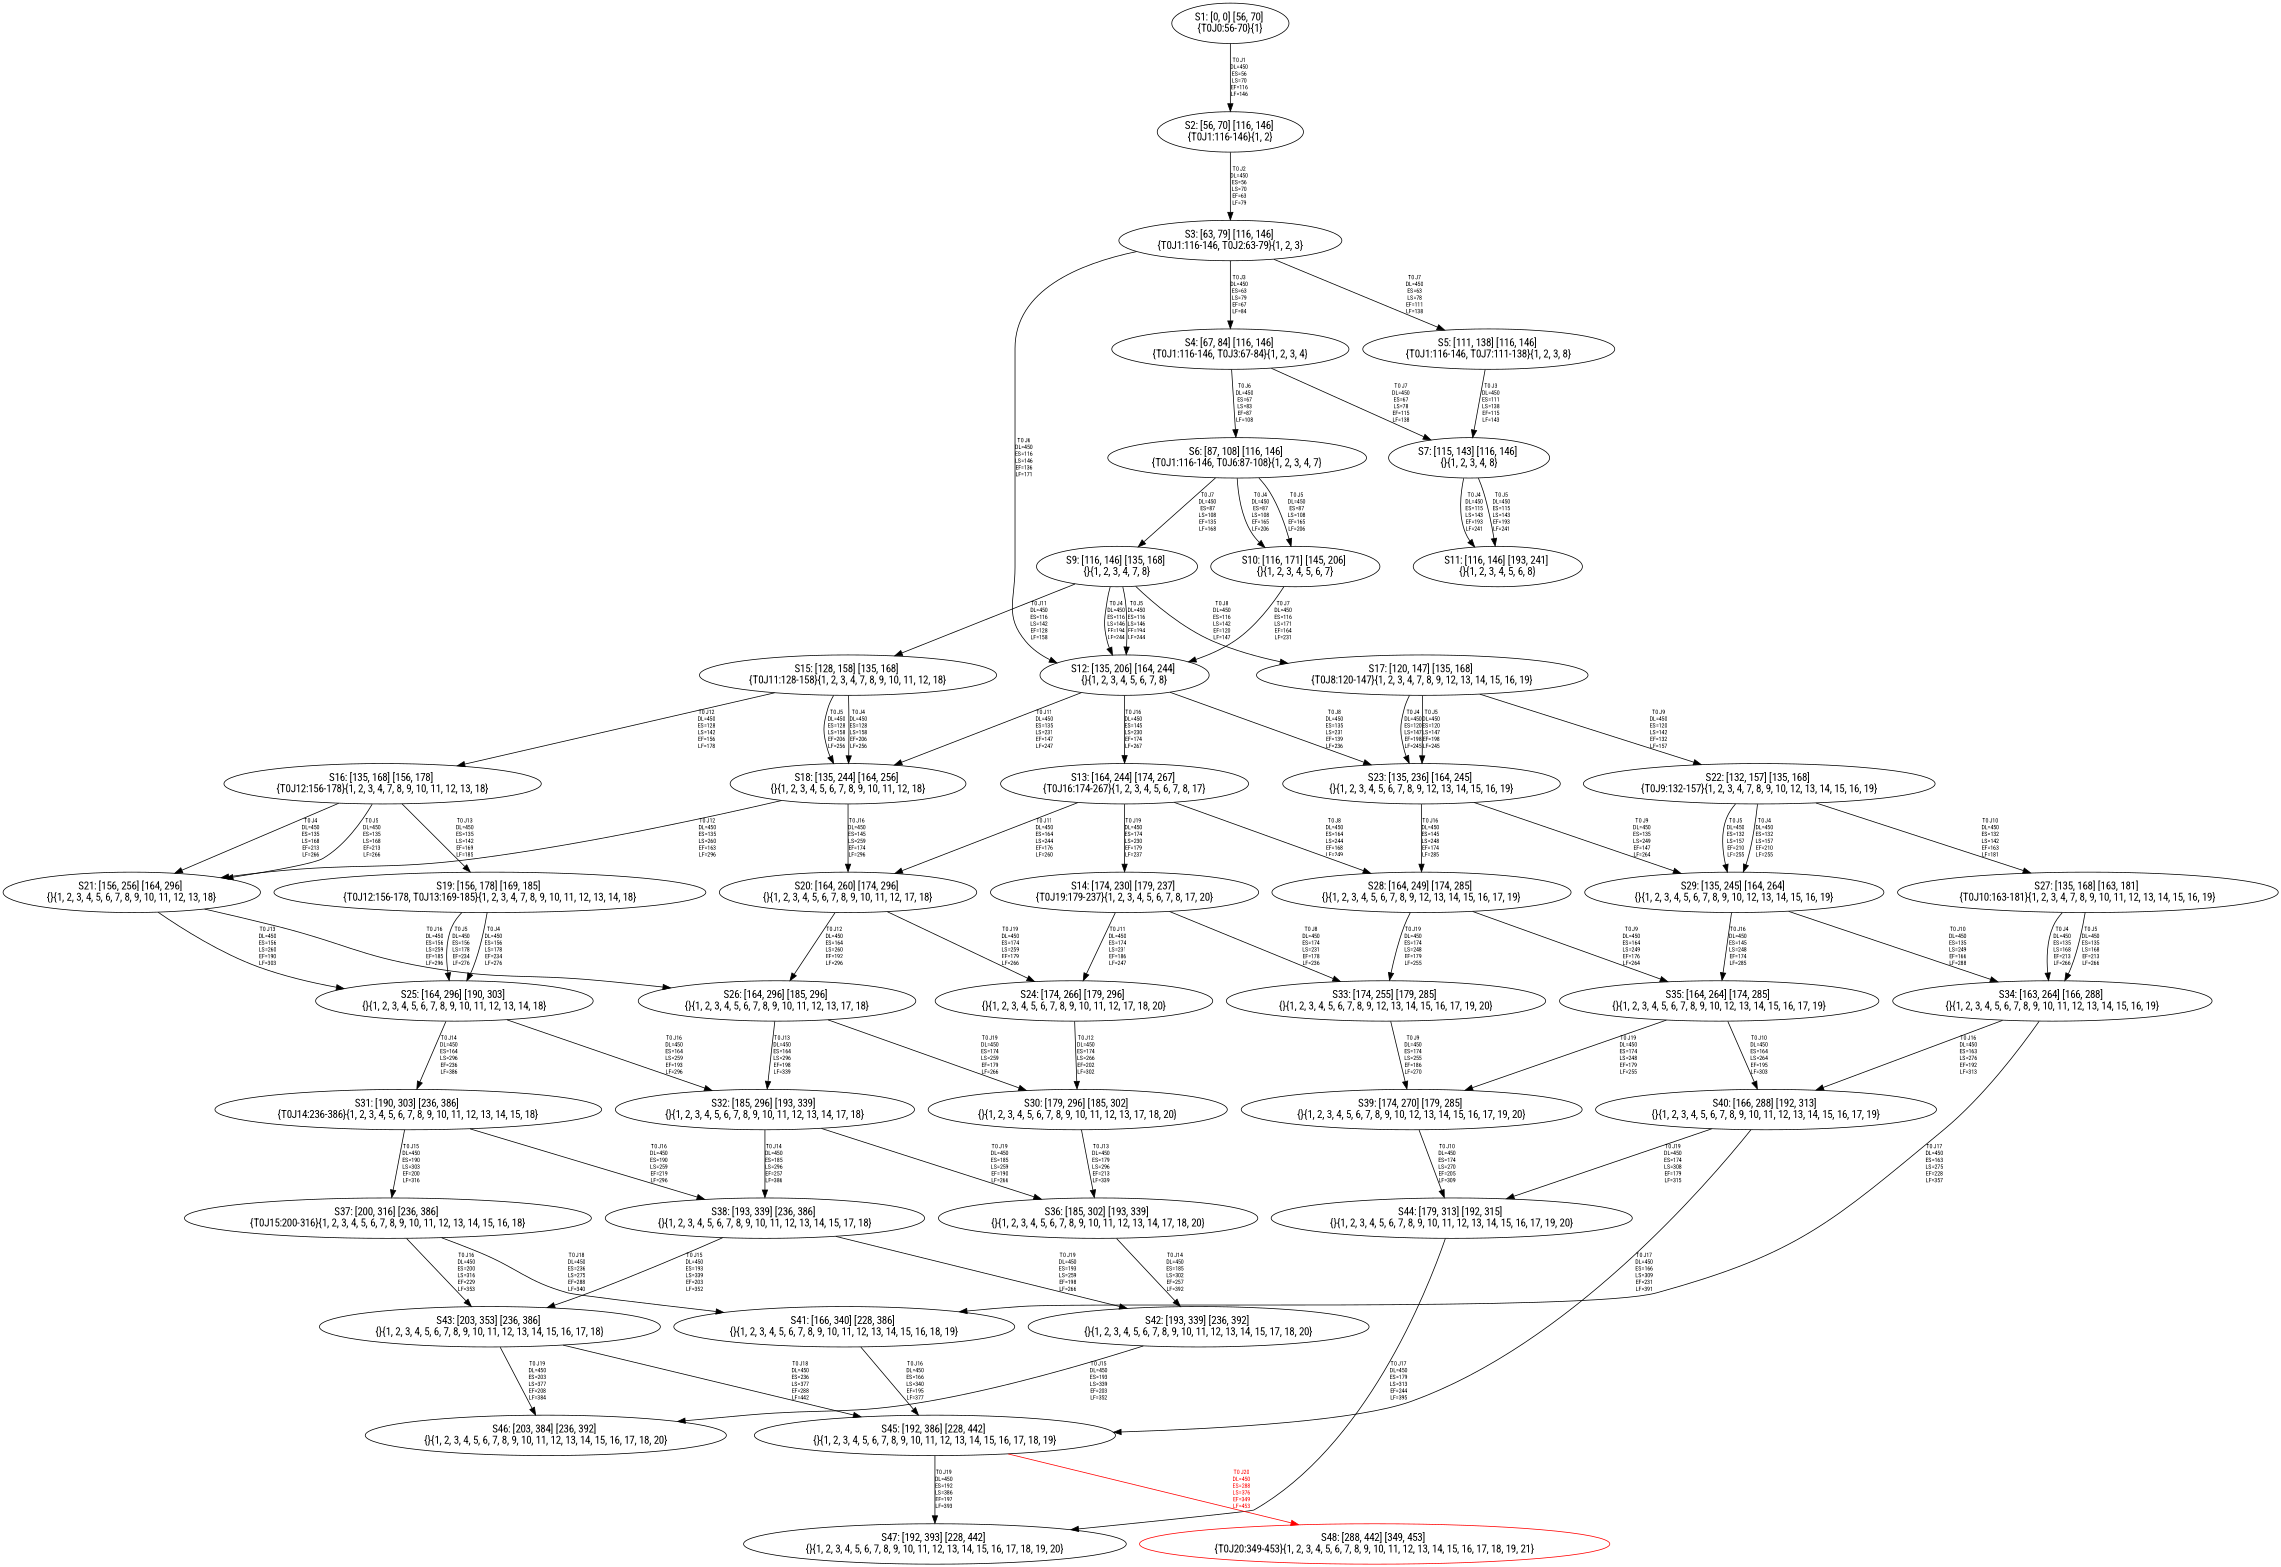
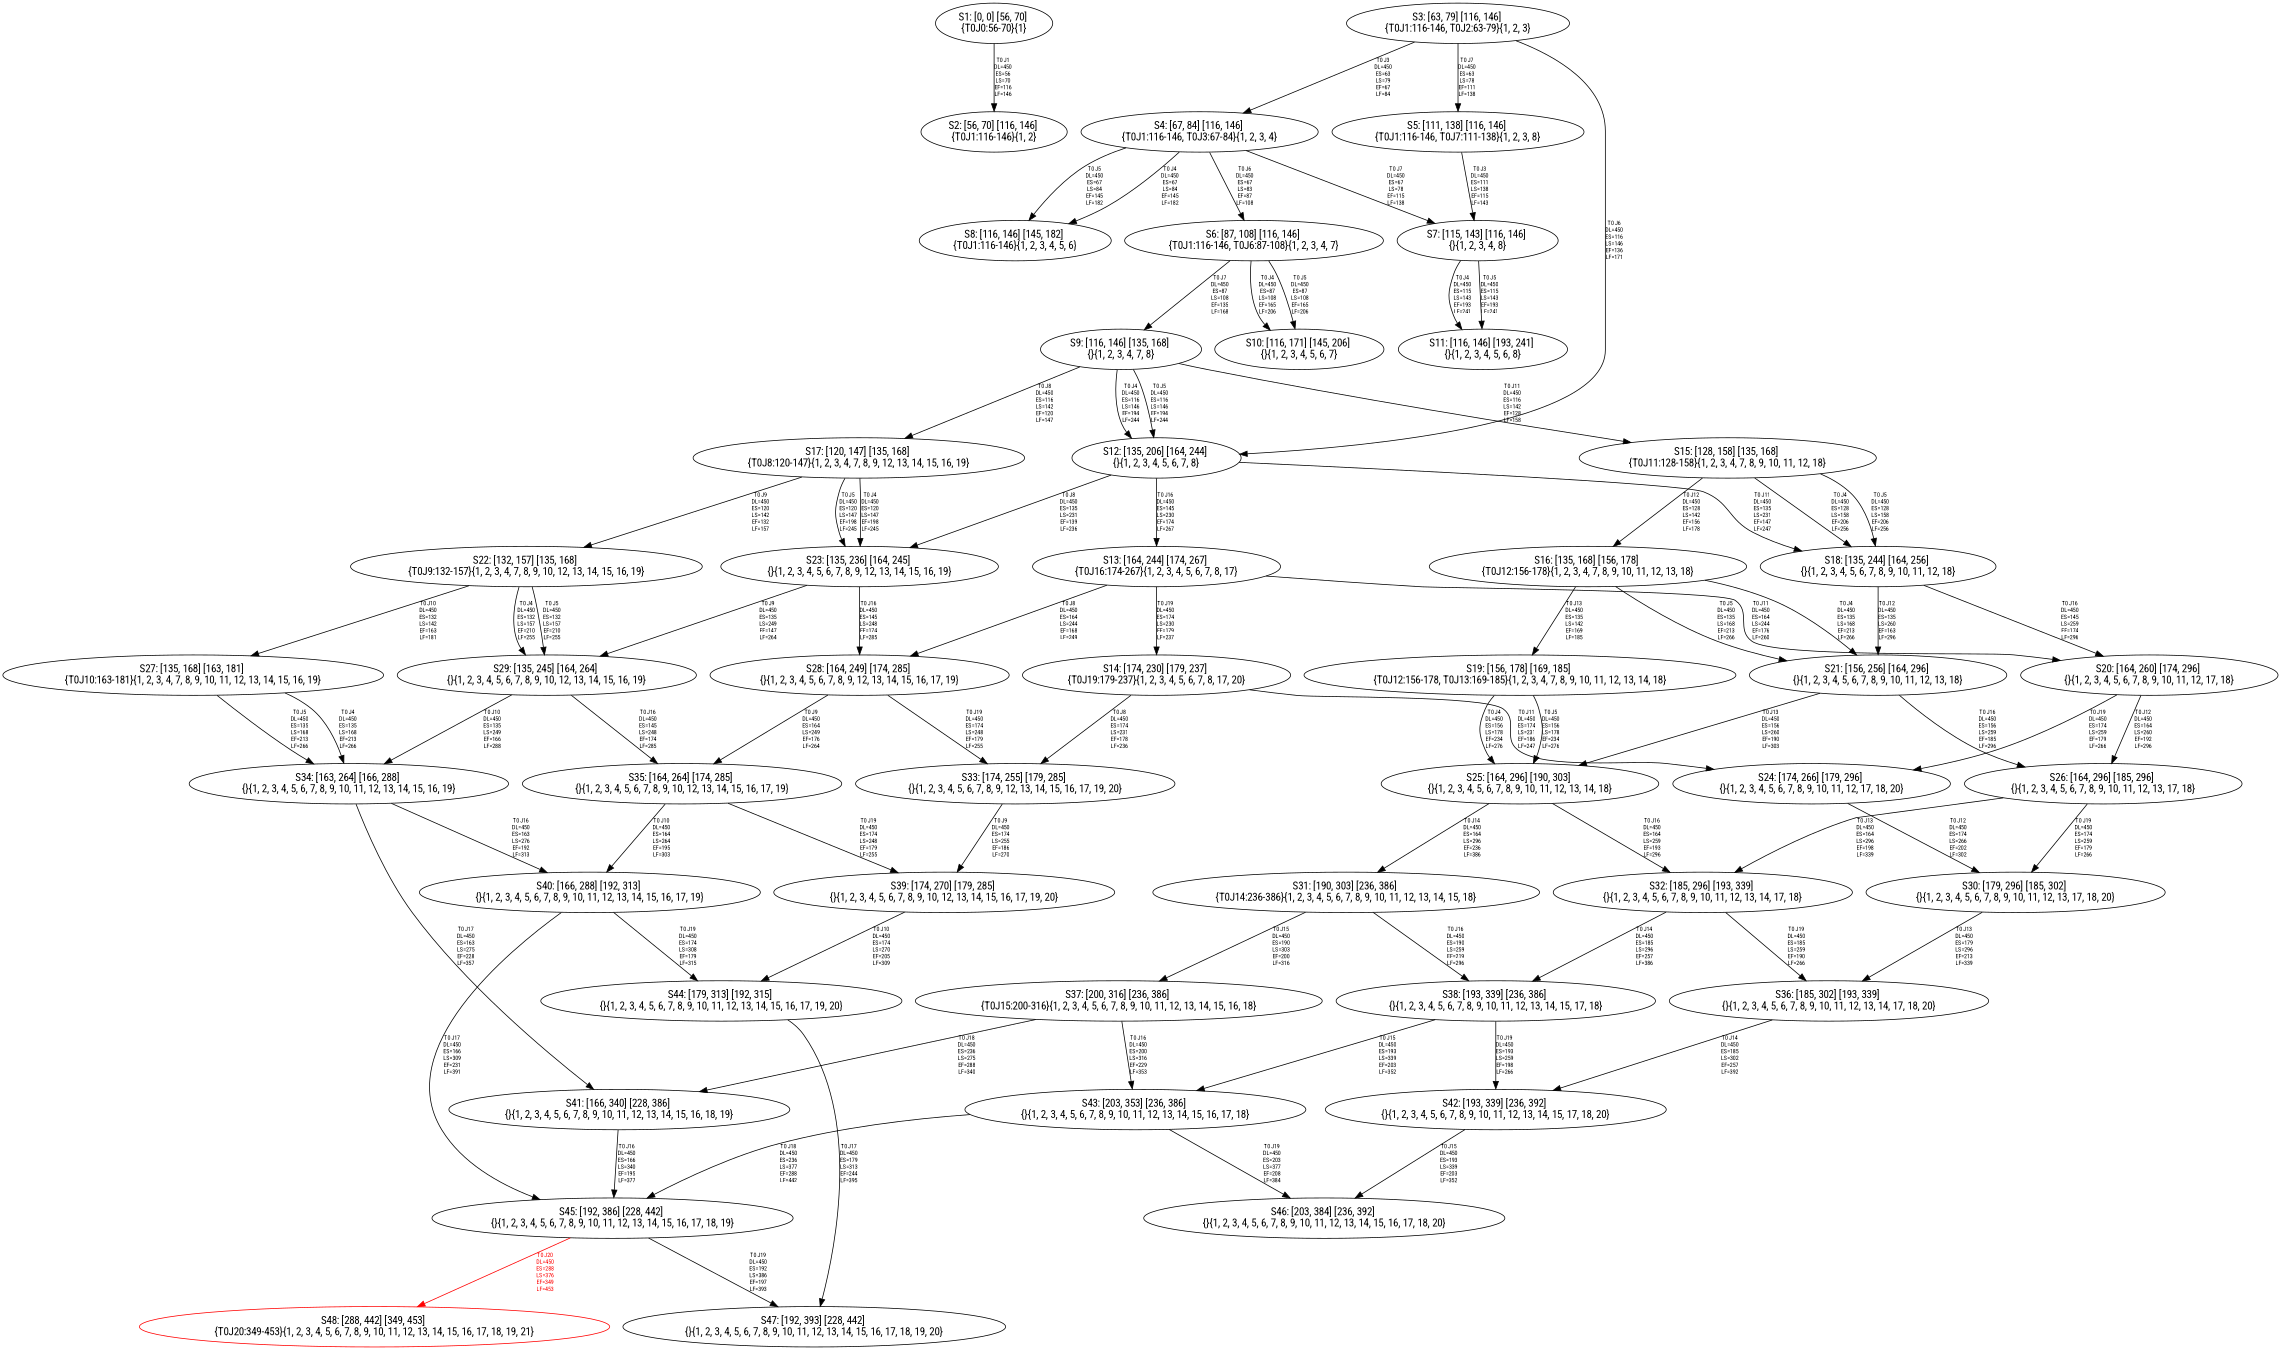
(1230, 182) -> none
none -> (1015, 241)
(1247, 631) -> none
